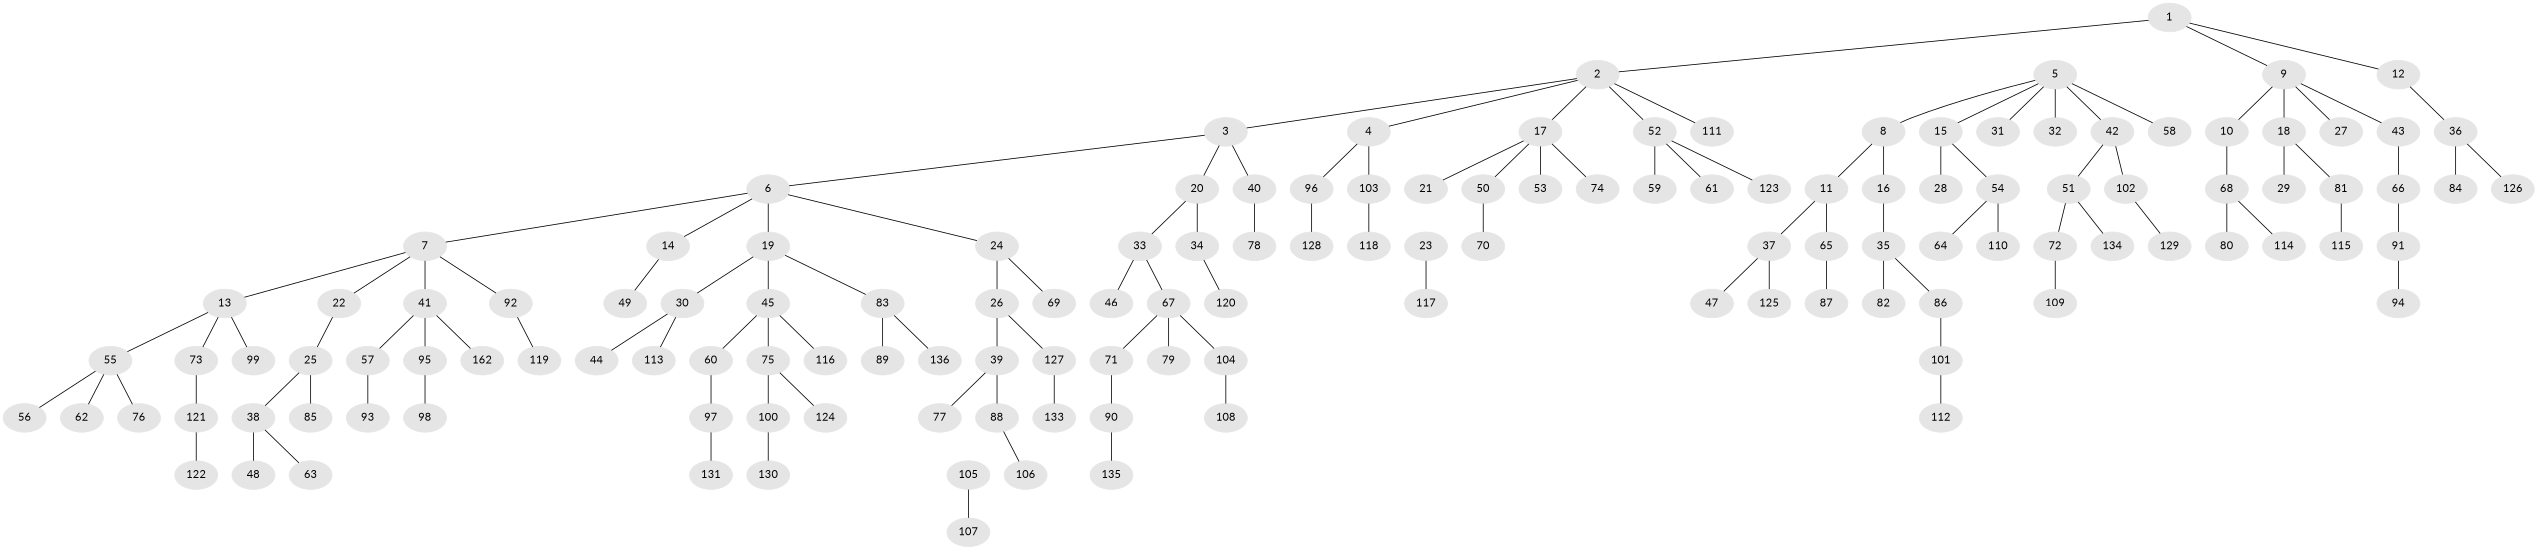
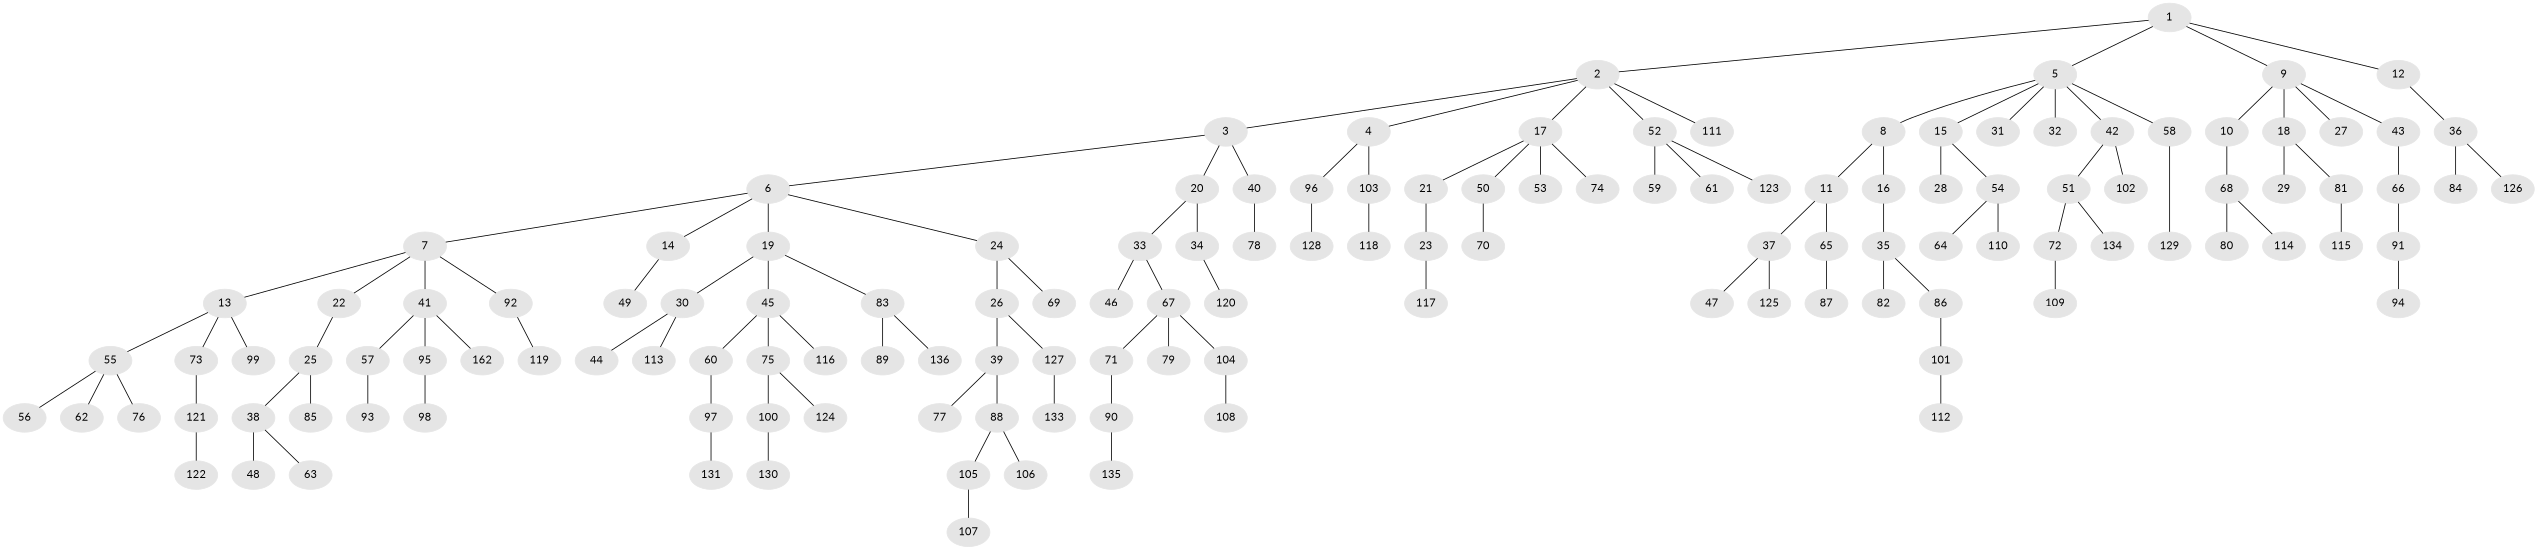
none -> (2112, 46)
none -> (1426, 218)
(2148, 218) -> (2170, 189)
none -> (983, 447)
